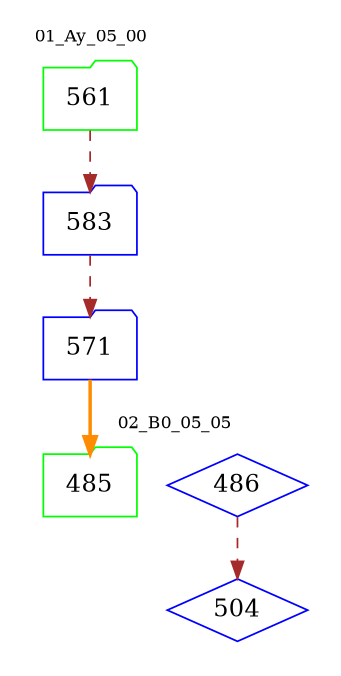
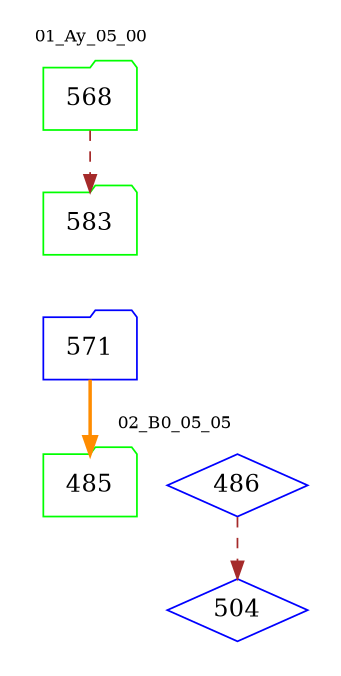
(90, 99) -> (90, 99)
(90, 224) -> (90, 224)
(90, 277) -> none
